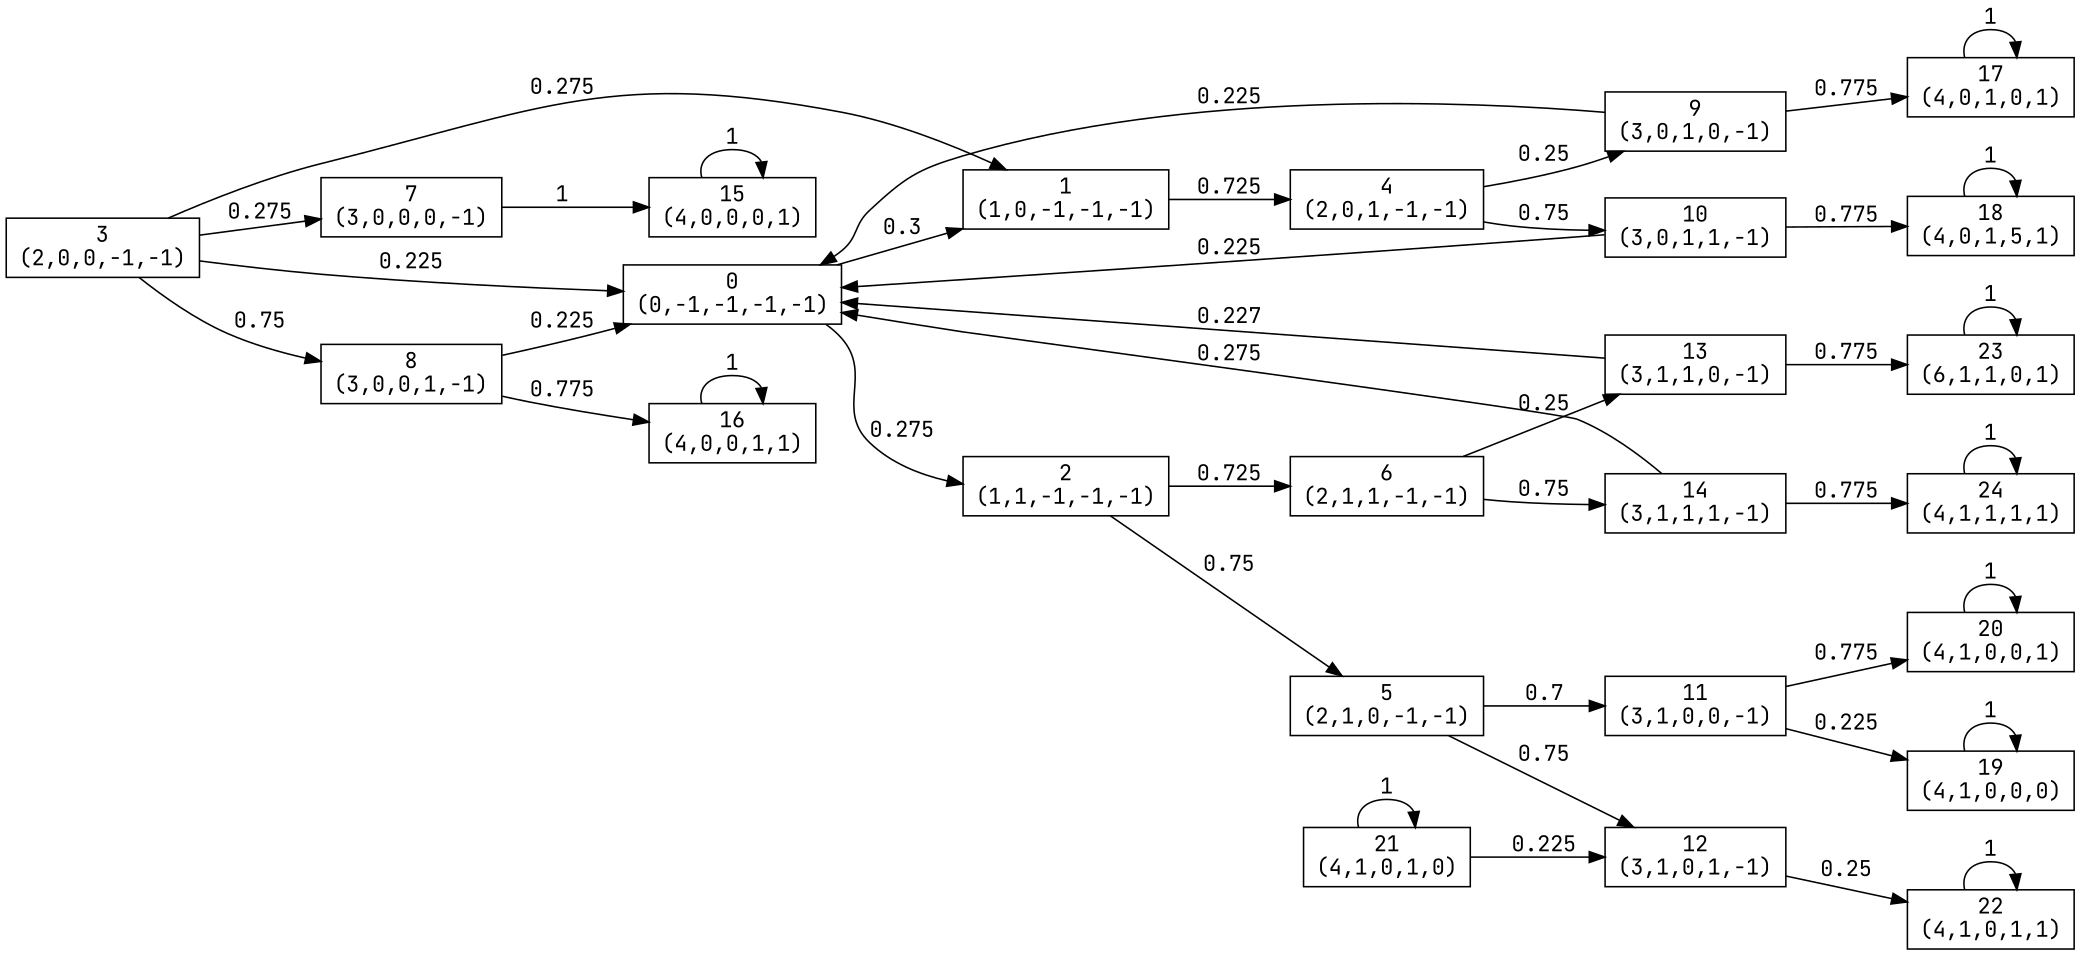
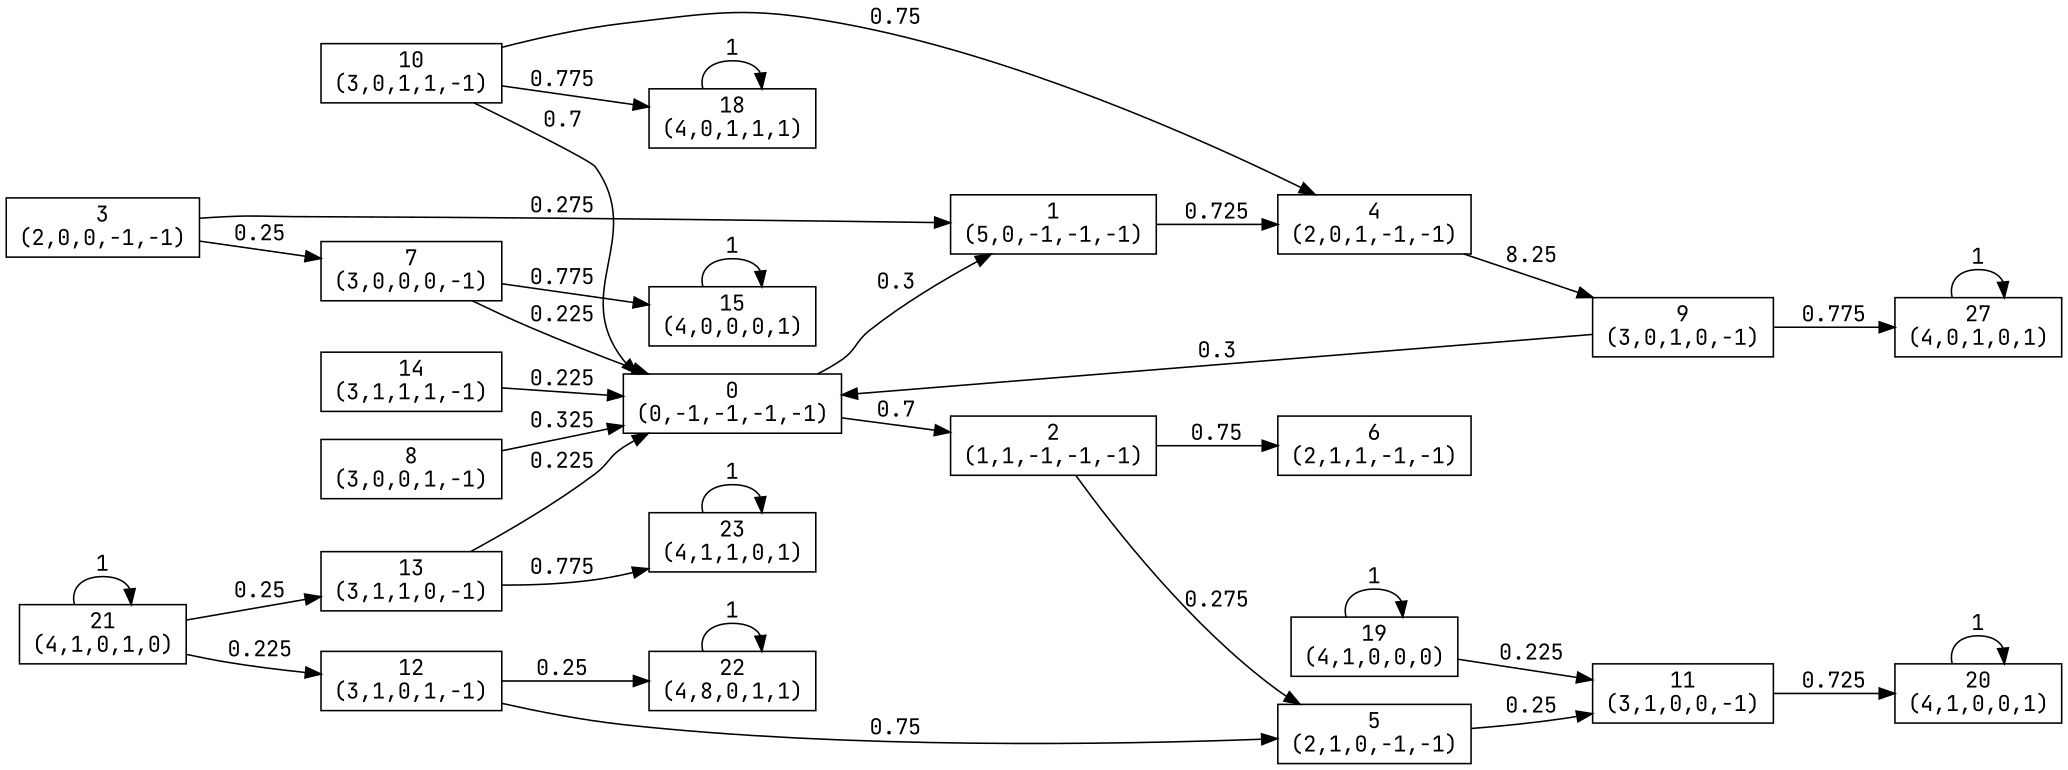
(1991, 87) -> (1978, 327)
(1230, 97) -> (1217, 351)
(1544, 155) -> (1532, 256)
(563, 196) -> (563, 278)
(1066, 199) -> (1053, 224)
(260, 213) -> (260, 235)
(1991, 226) -> (732, 118)
(1536, 228) -> (913, 39)
(1230, 249) -> (563, 121)
(403, 280) -> (552, 337)
(1230, 317) -> (563, 462)
(563, 322) -> (563, 422)
(217, 329) -> none
(1230, 355) -> (563, 379)
(1991, 365) -> (732, 542)
(1534, 428) -> (246, 610)
(902, 431) -> (896, 411)
(732, 433) -> none
(1230, 475) -> (1217, 434)
(1536, 503) -> none
(1991, 503) -> none
(1230, 565) -> (1217, 601)
(1847, 654) -> (1834, 682)
(1544, 694) -> (1532, 707)
(1839, 742) -> (1517, 668)
(1534, 778) -> (880, 741)
(1991, 919) -> (732, 681)
